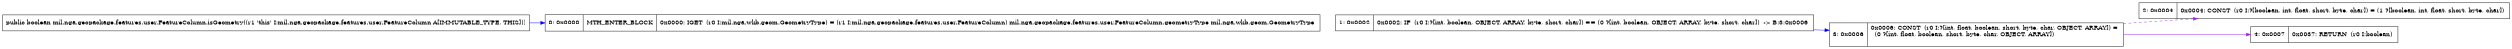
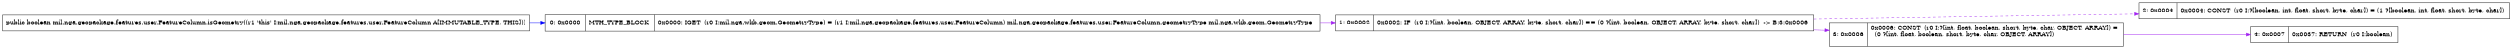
(2158, 21) -> (1974, 16)
(620, 23) -> (619, 23)
none -> (1326, 23)
(1819, 30) -> (1819, 30)
